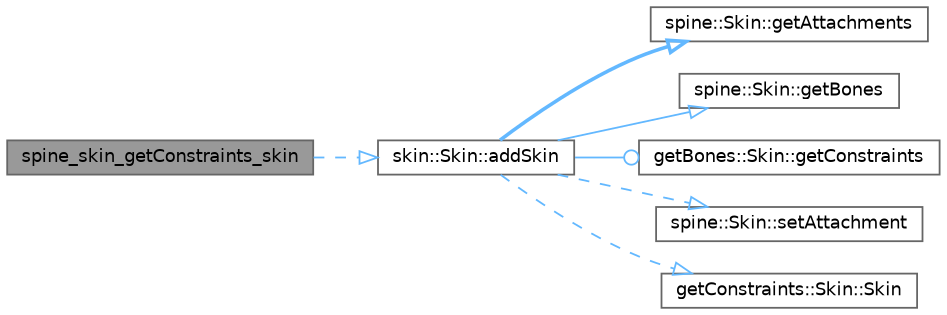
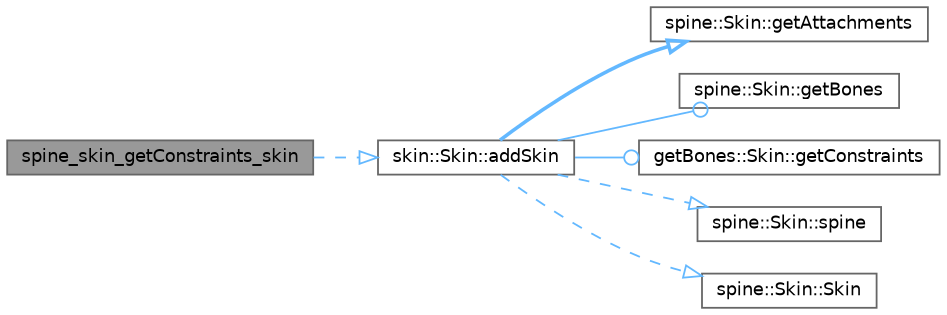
(624, 126) -> (625, 126)
(789, 224) -> (789, 224)
(789, 291) -> (789, 291)
